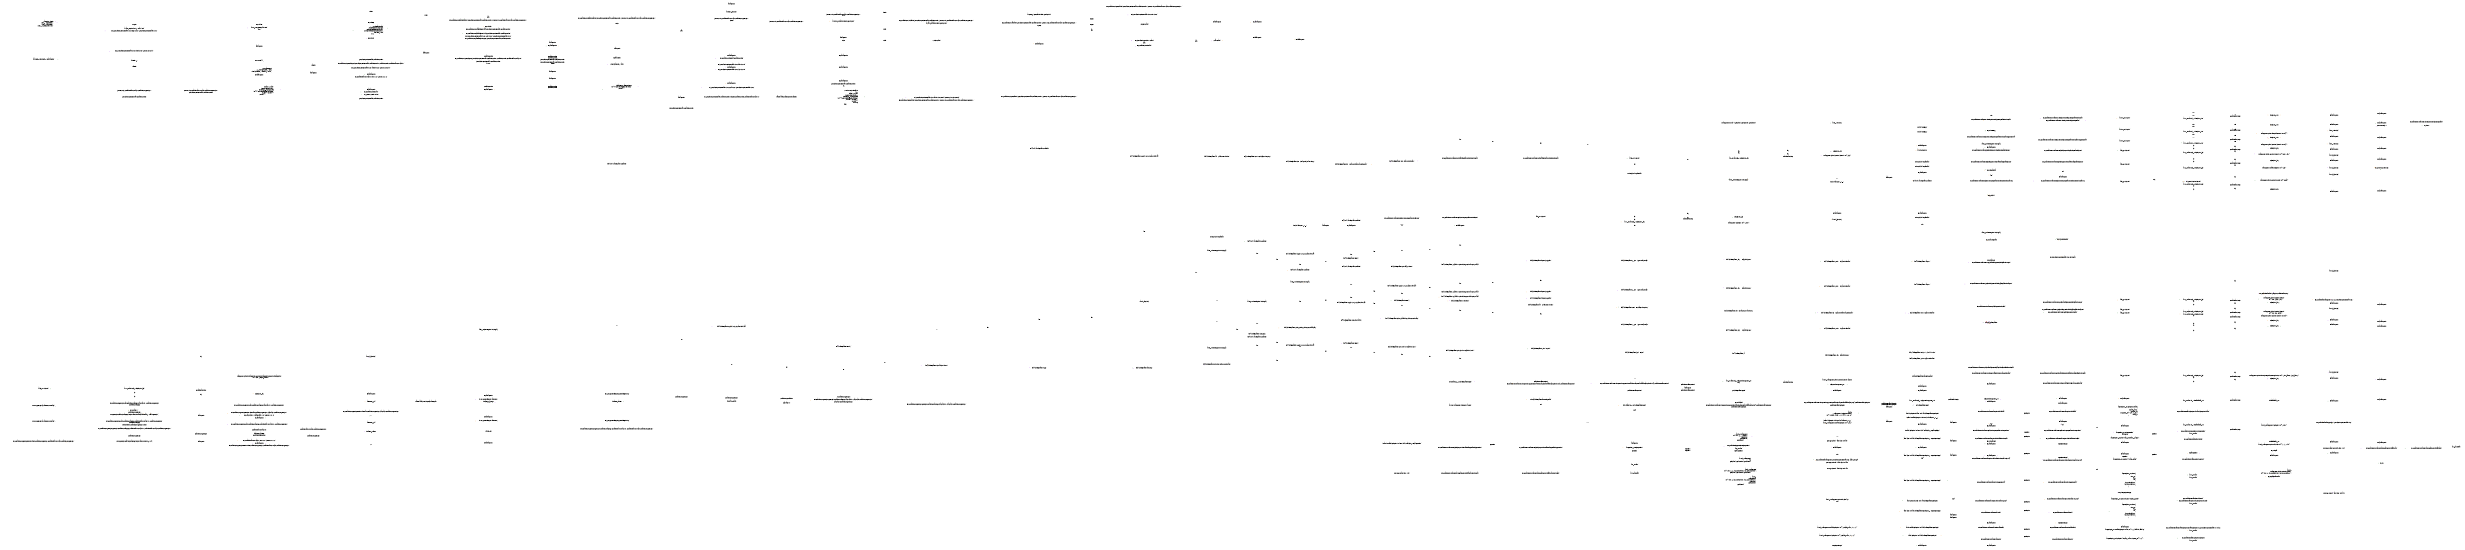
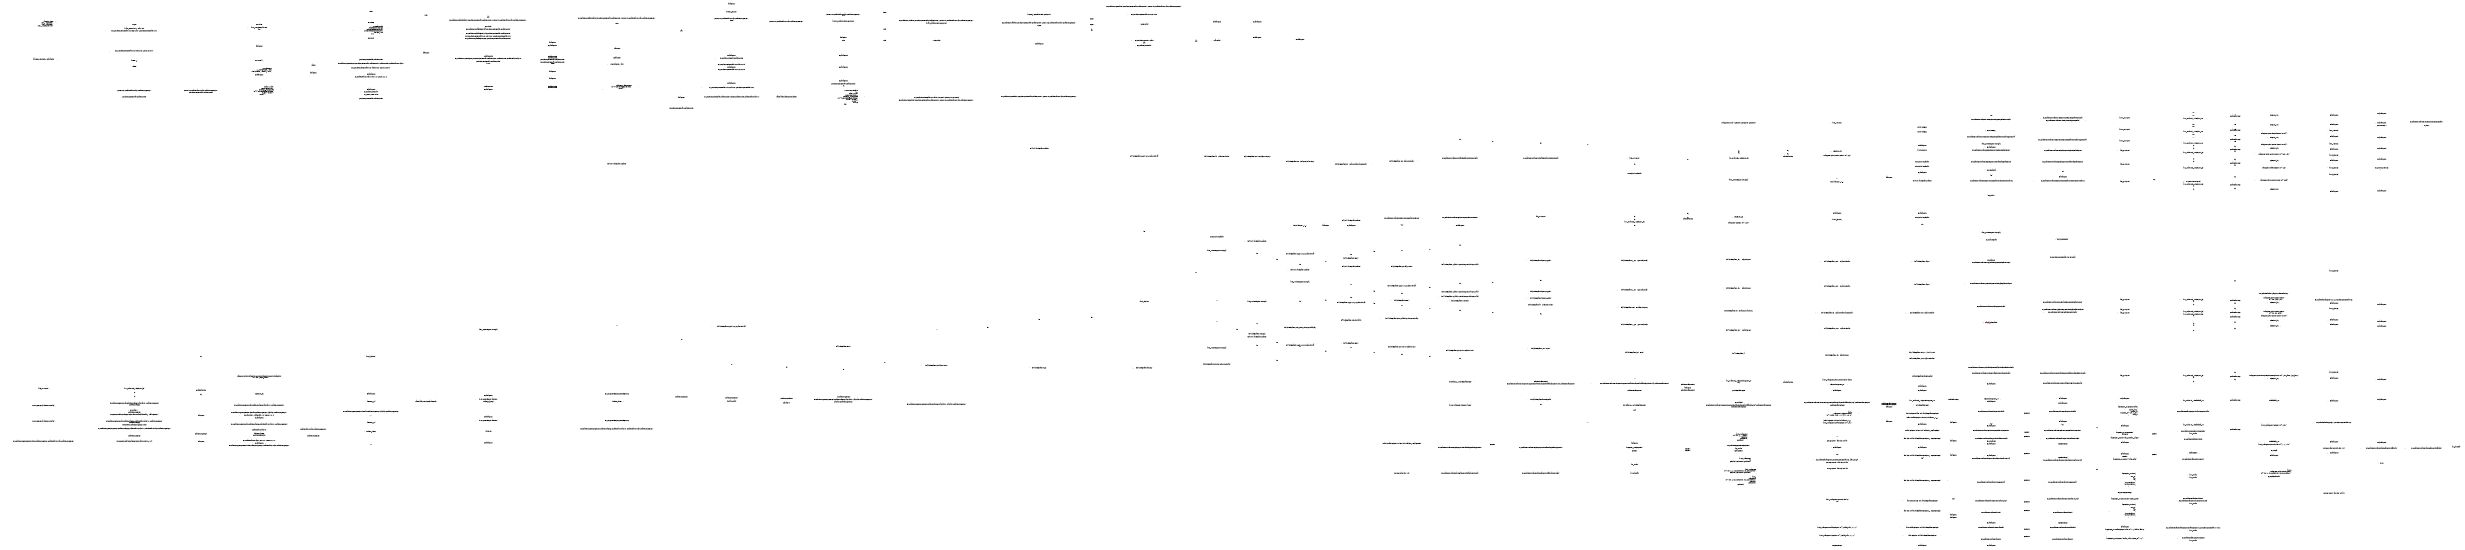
(2125, 493) -> (2125, 493)
